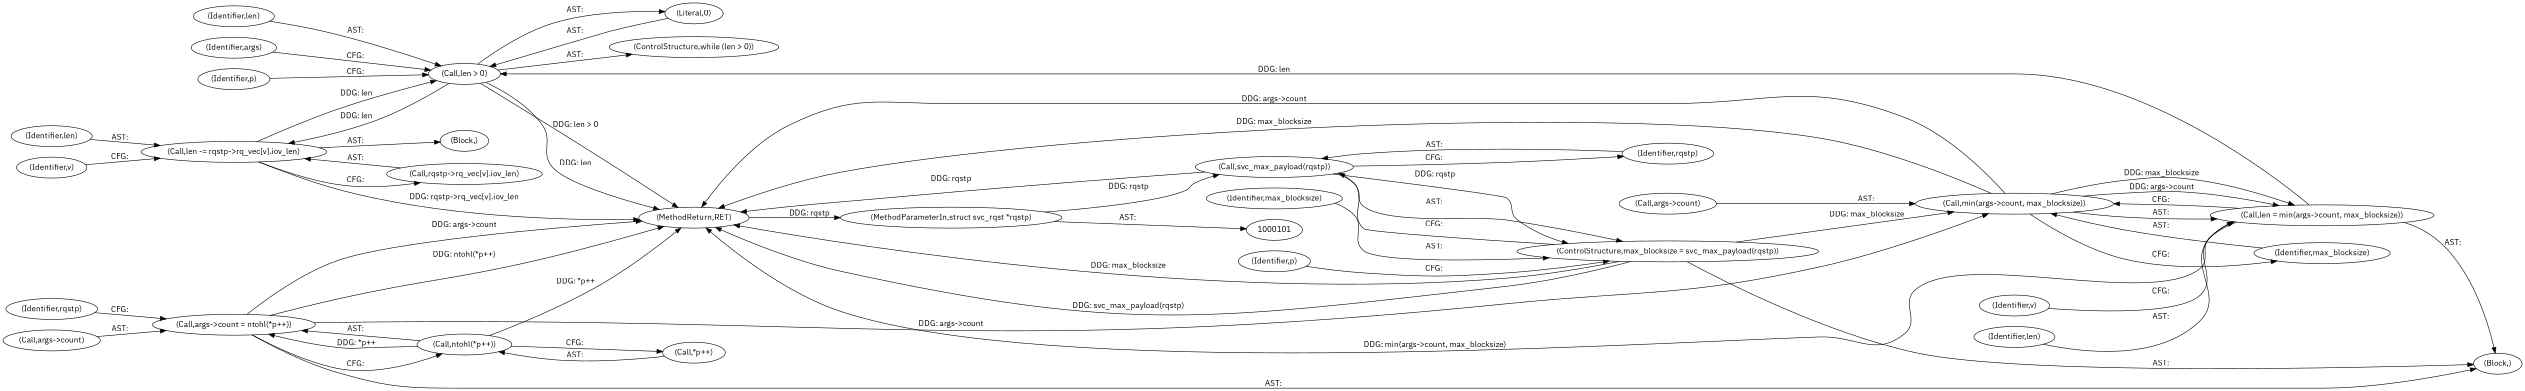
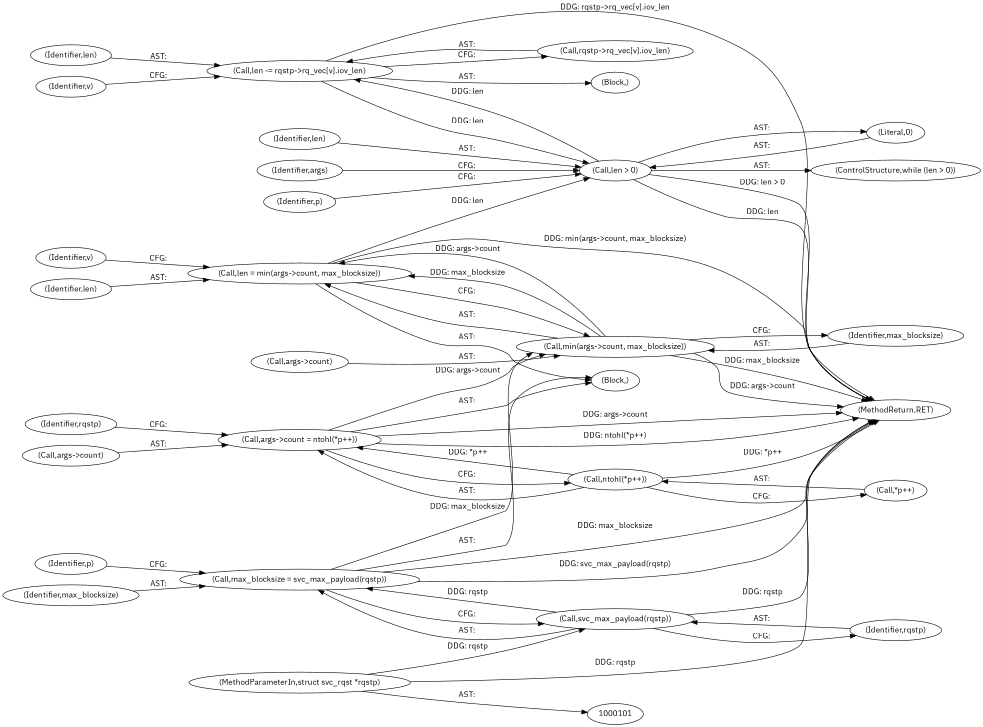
(792, 218) -> (731, 664)
(1668, 251) -> (300, 580)
